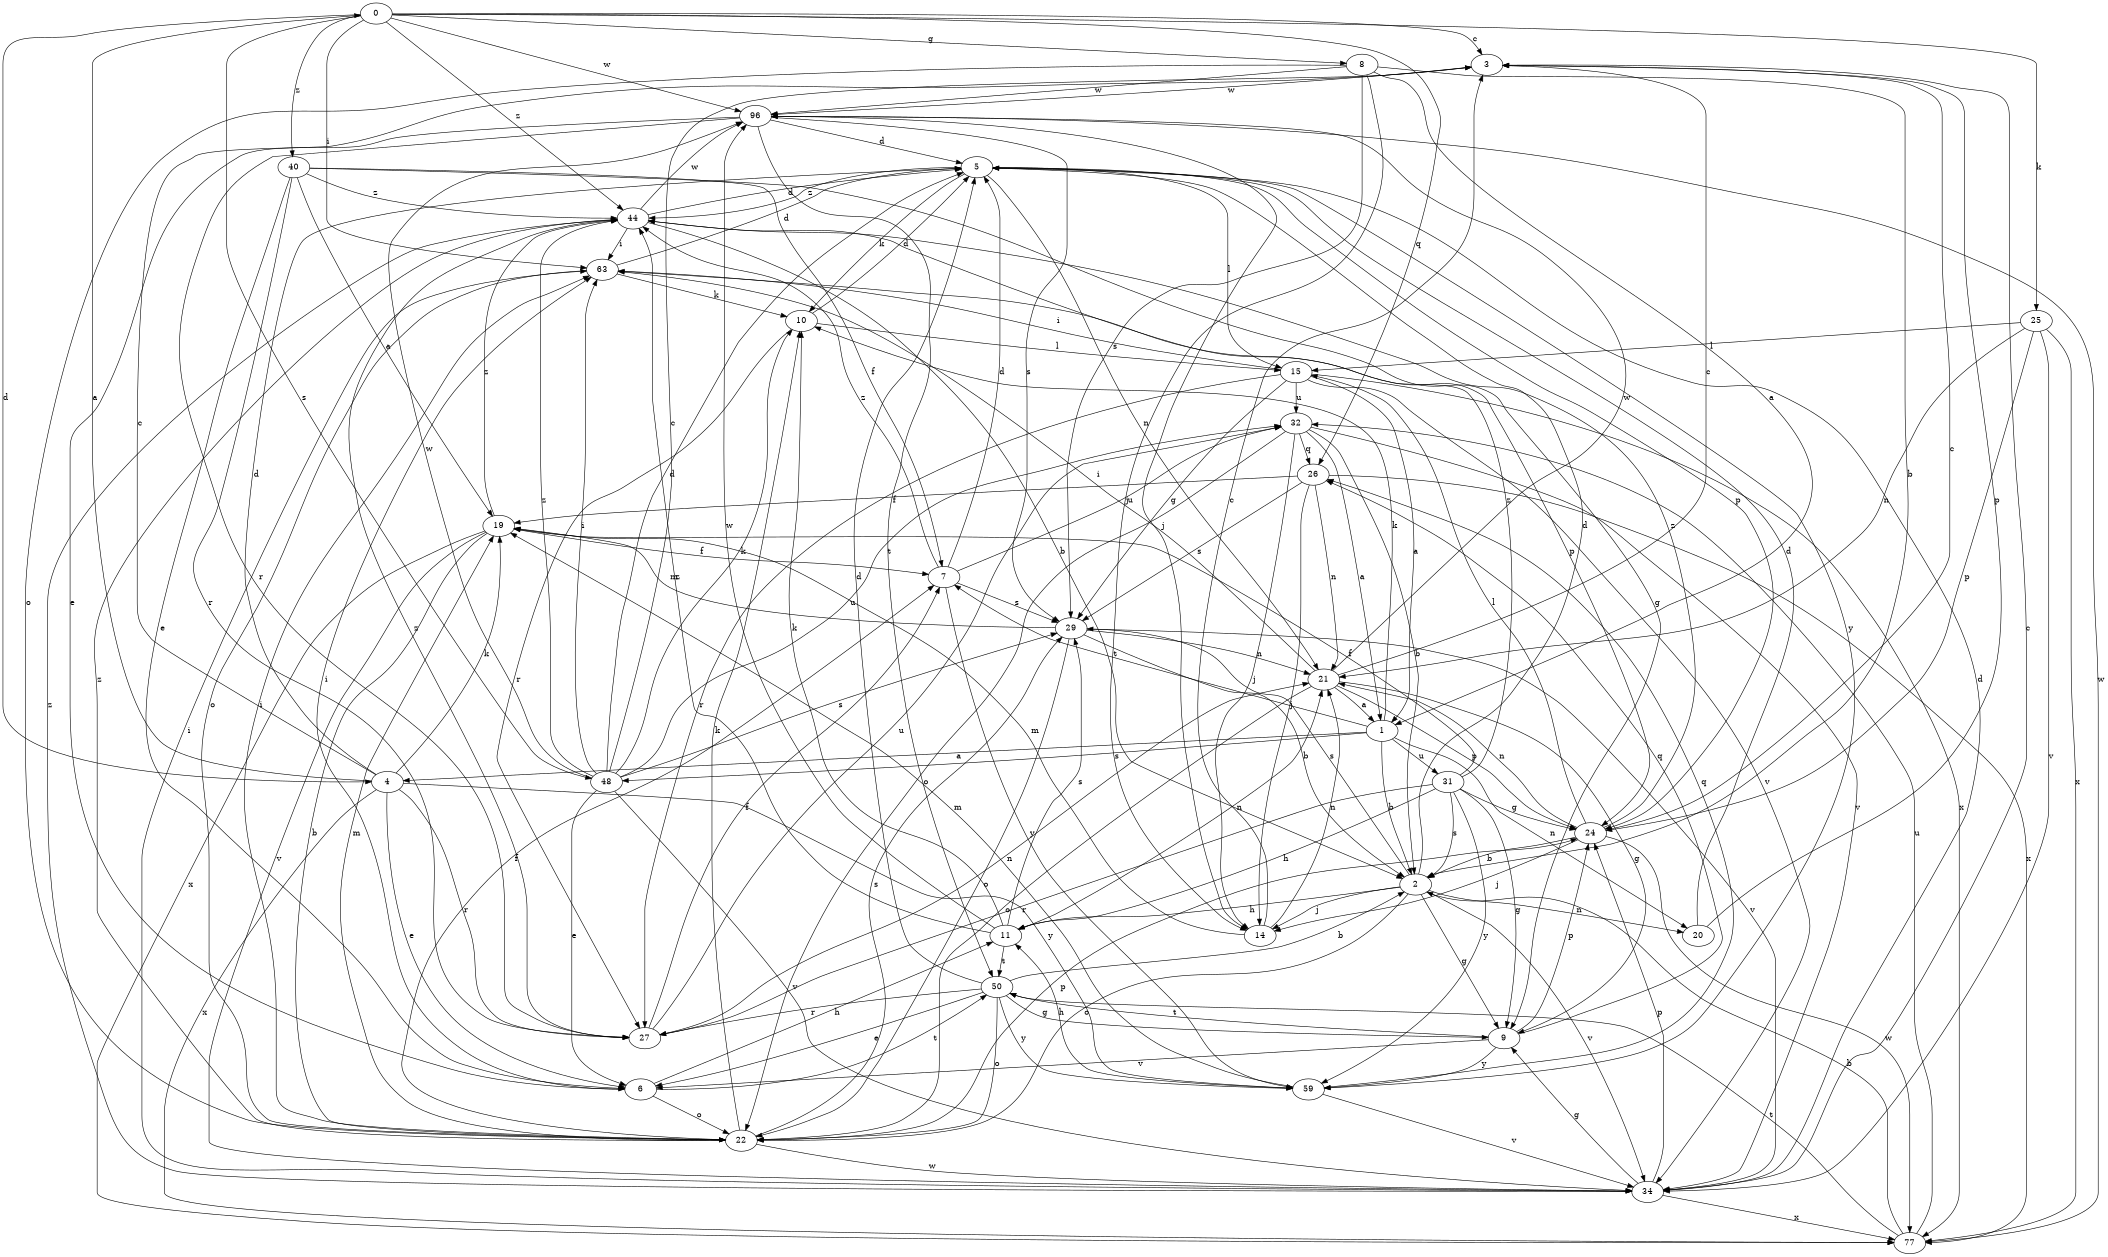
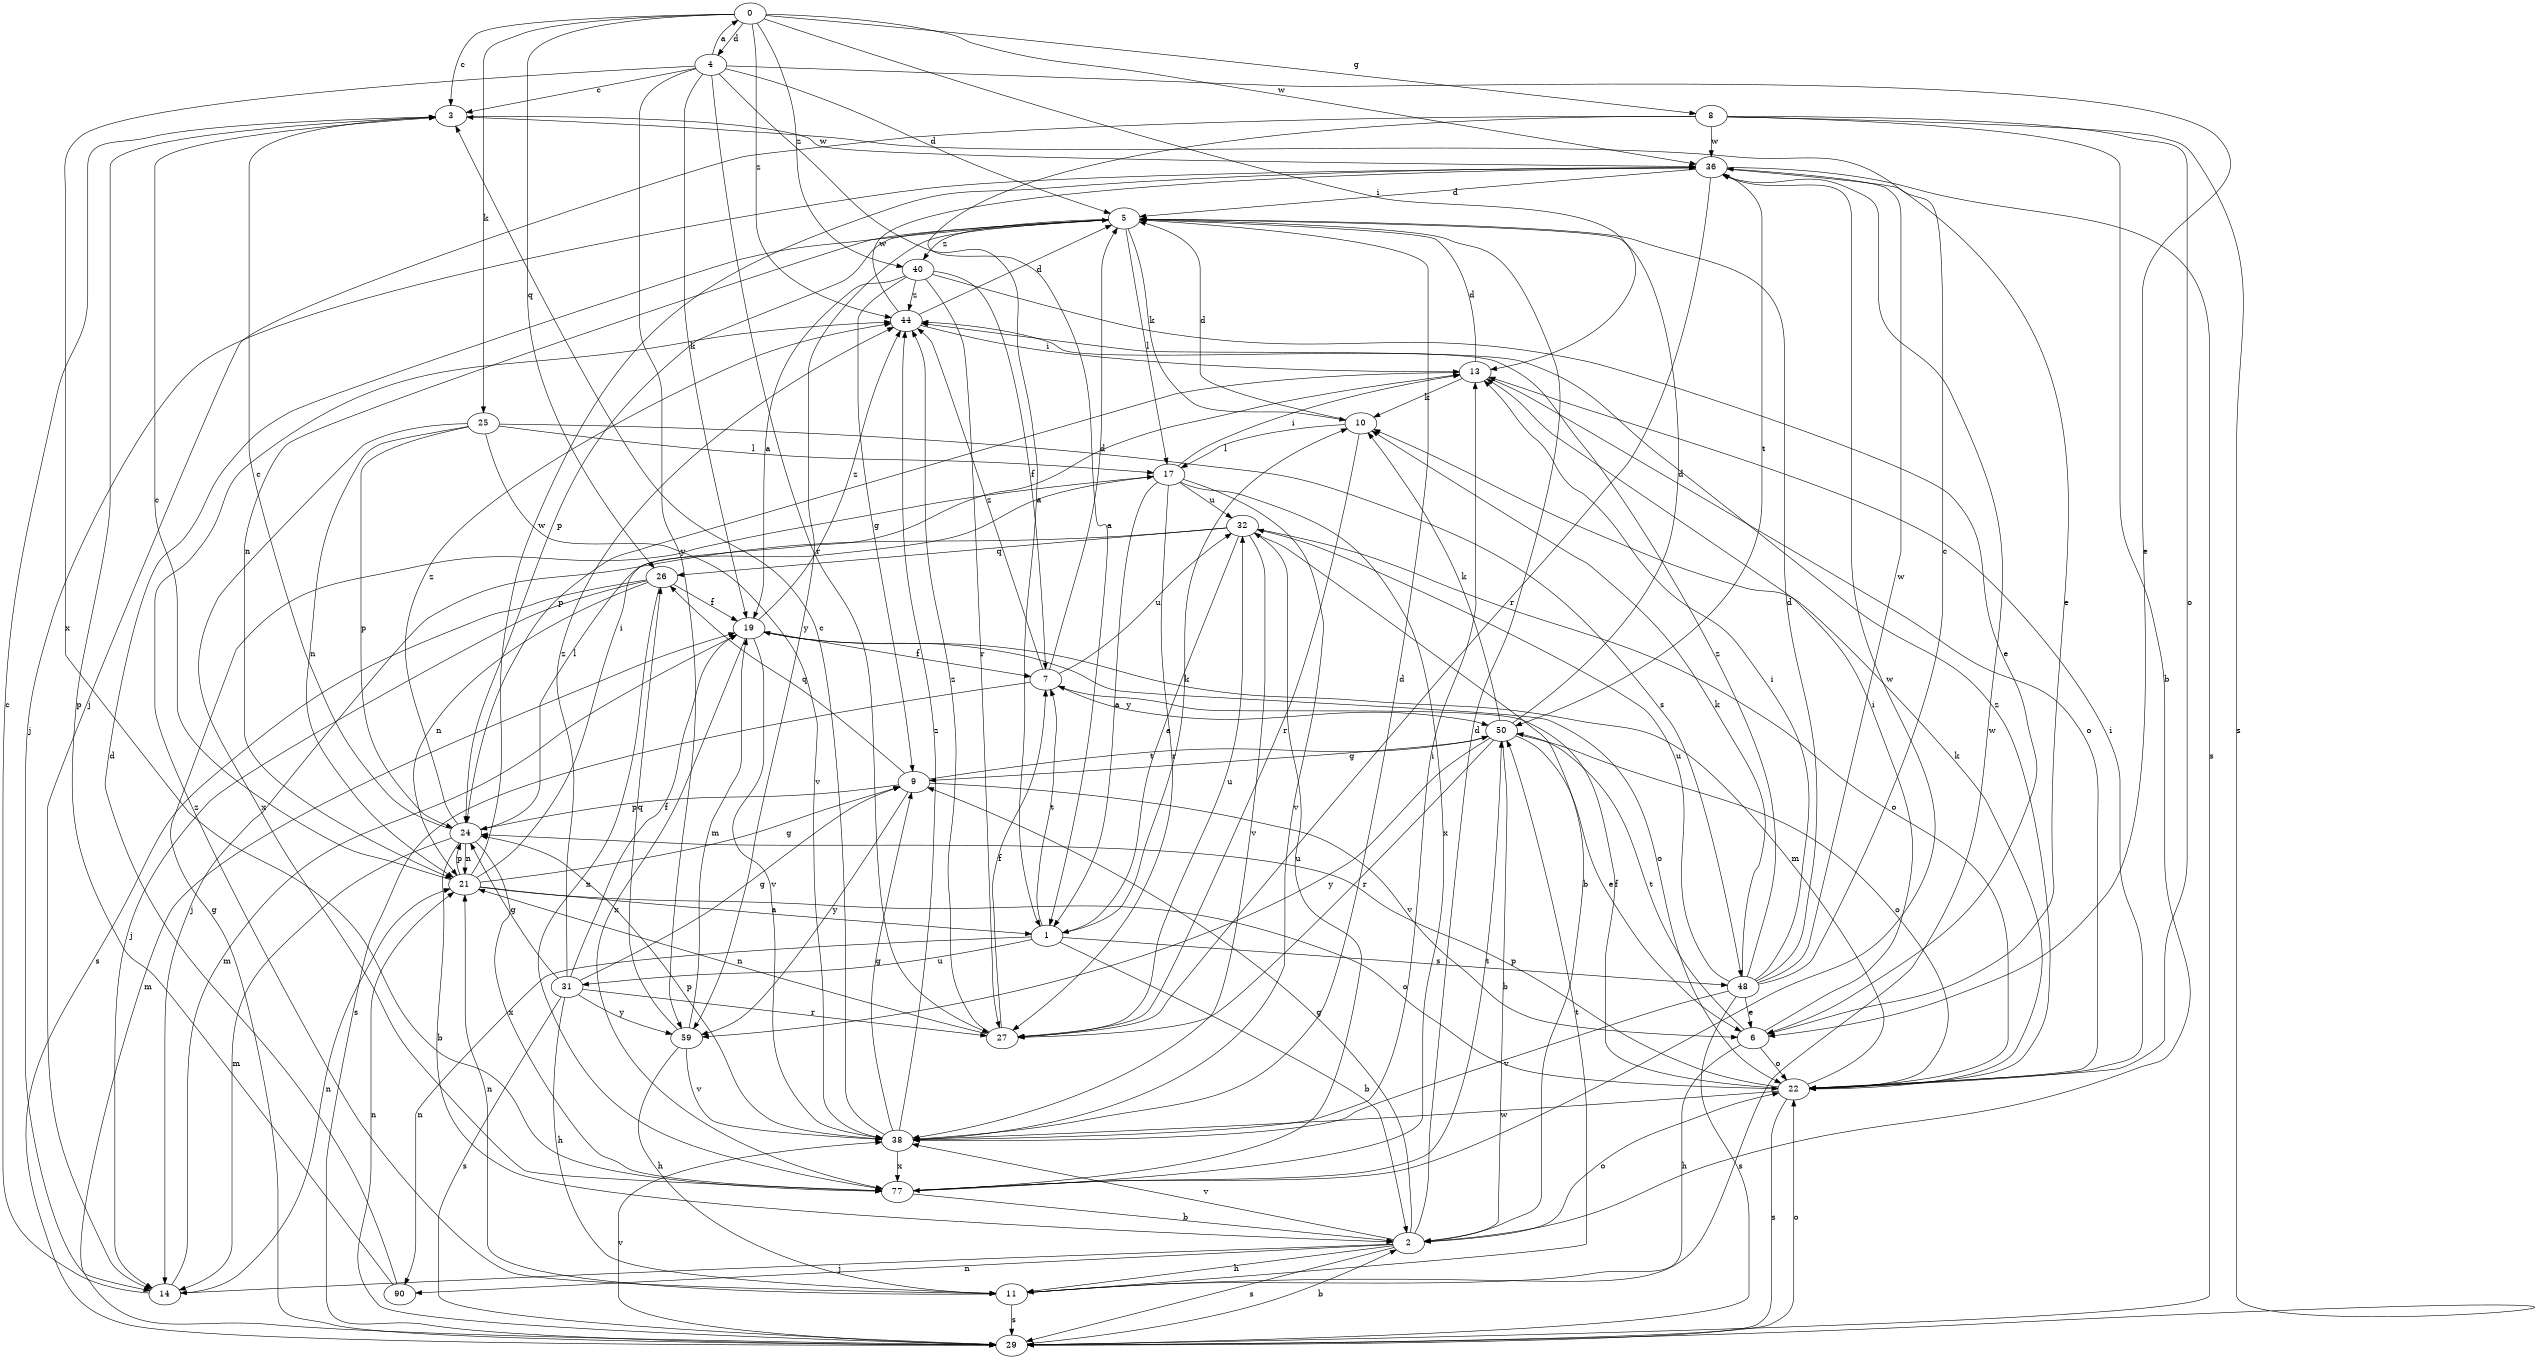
(756, 116) -> (1711, 167)
(800, 193) -> (1014, 225)
(602, 270) -> (1475, 372)
(1296, 372) -> (1169, 475)
(296, 391) -> (1256, 472)
(1039, 514) -> none
(800, 677) -> (1455, 570)
(912, 755) -> (1031, 414)
(315, 833) -> (1660, 859)
(1452, 836) -> (548, 1318)
(1055, 882) -> (1268, 718)
(1498, 885) -> (237, 1064)
(1698, 936) -> (400, 1294)
(1889, 1038) -> (511, 1013)
(1648, 1192) -> (897, 1141)
